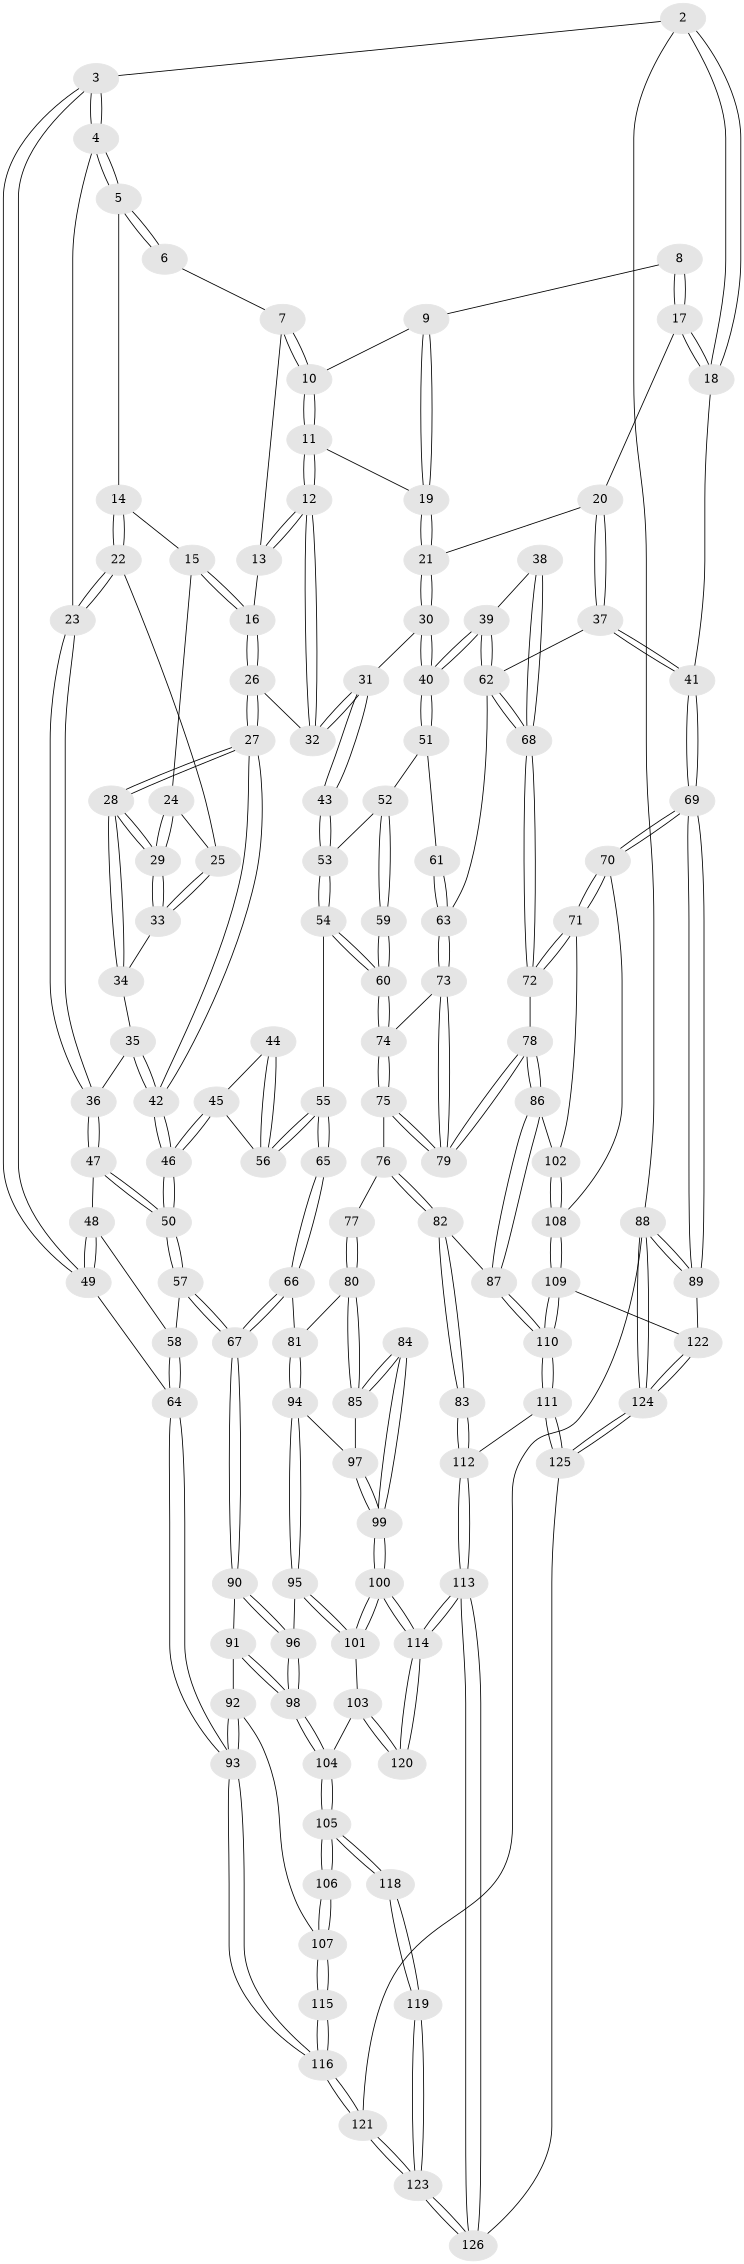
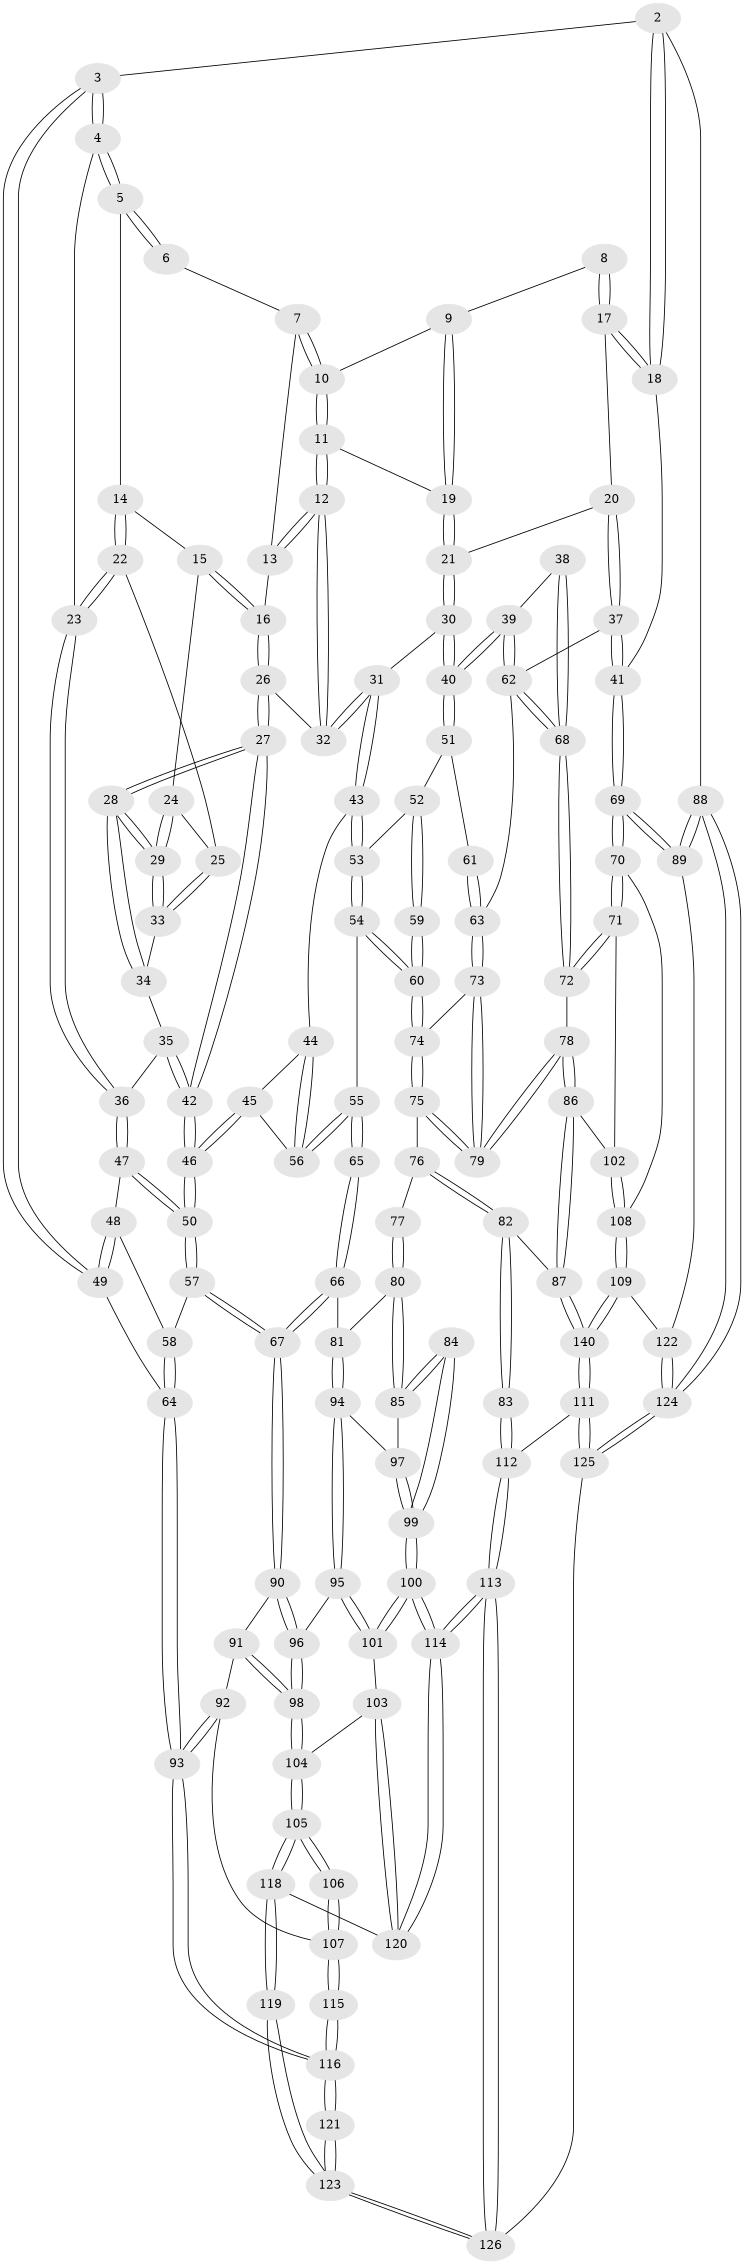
none -> (312, 917)
(548, 1343) -> (584, 1343)
(513, 1677) -> none
none -> (334, 1915)
